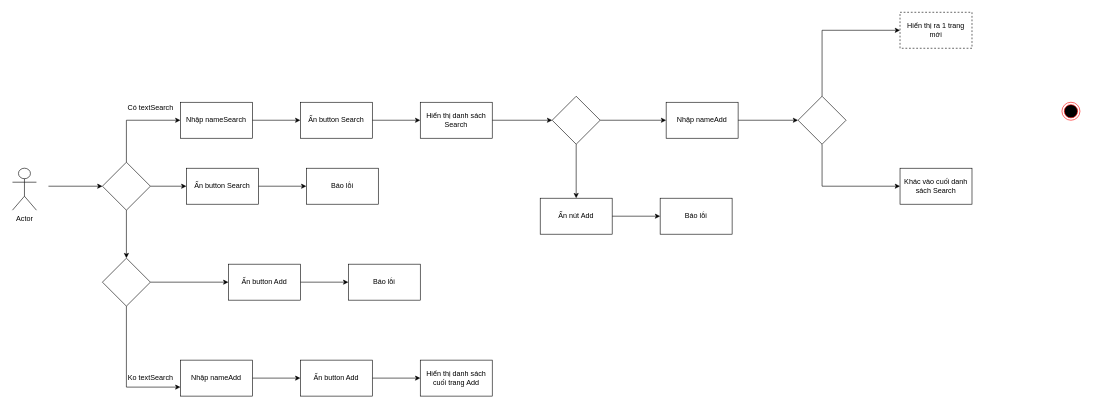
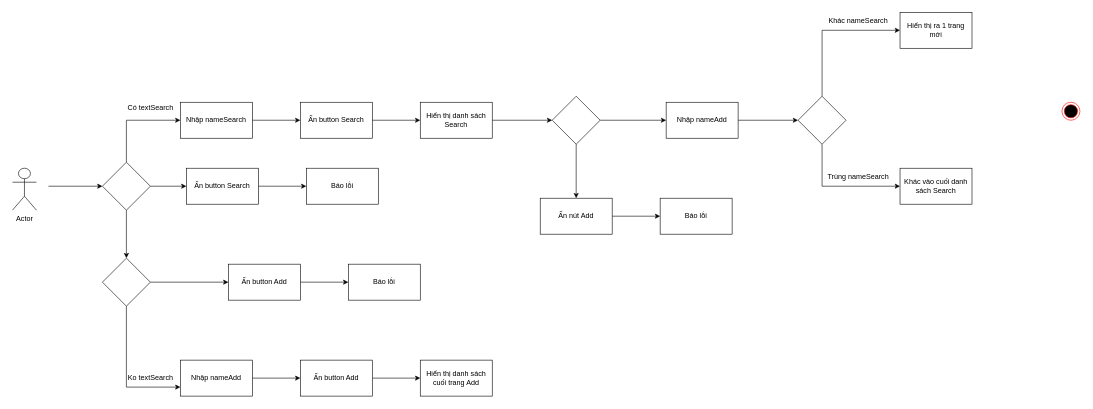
none -> (858, 21)
(936, 30) -> (936, 30)
none -> (858, 177)
